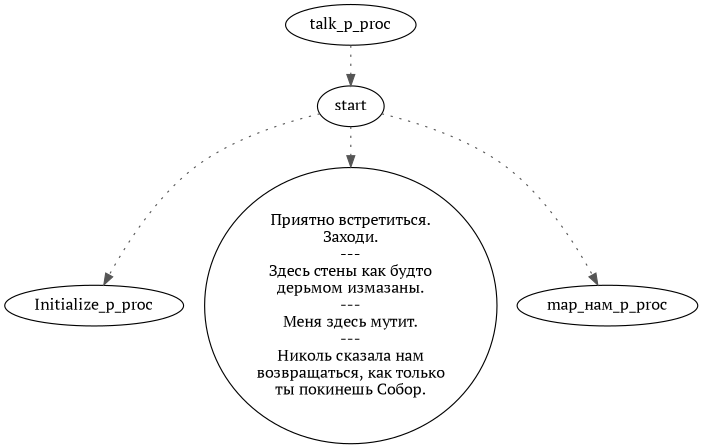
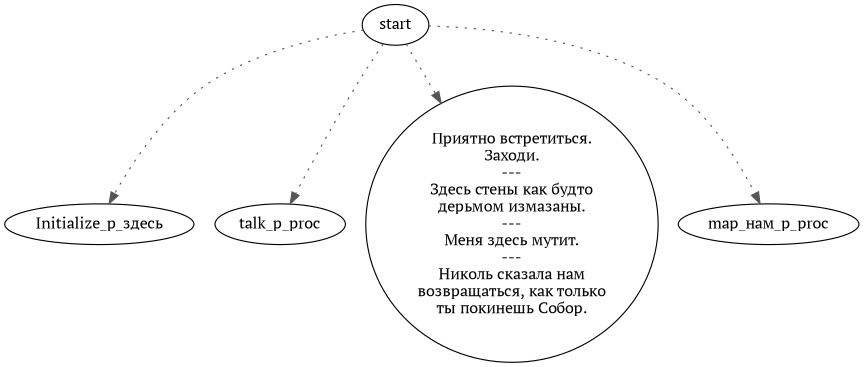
(351, 60) -> (337, 118)
(94, 306) -> (99, 224)
